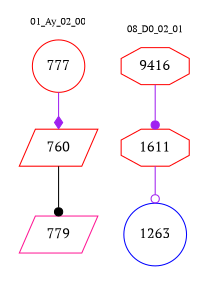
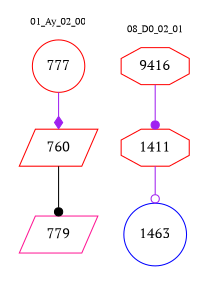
(155, 148) -> (155, 148)
(155, 235) -> (155, 235)
